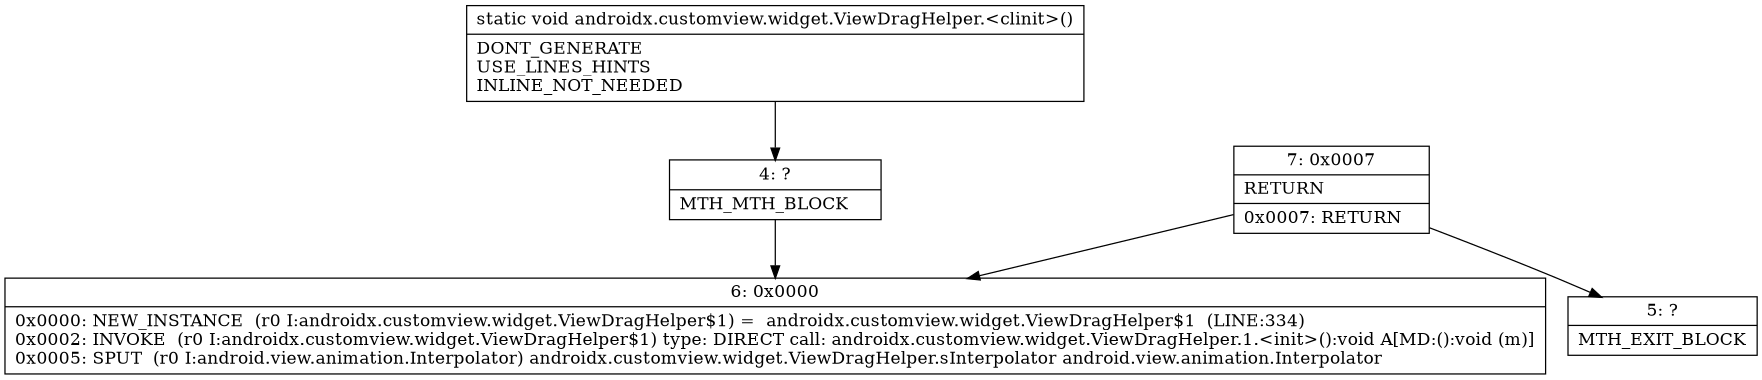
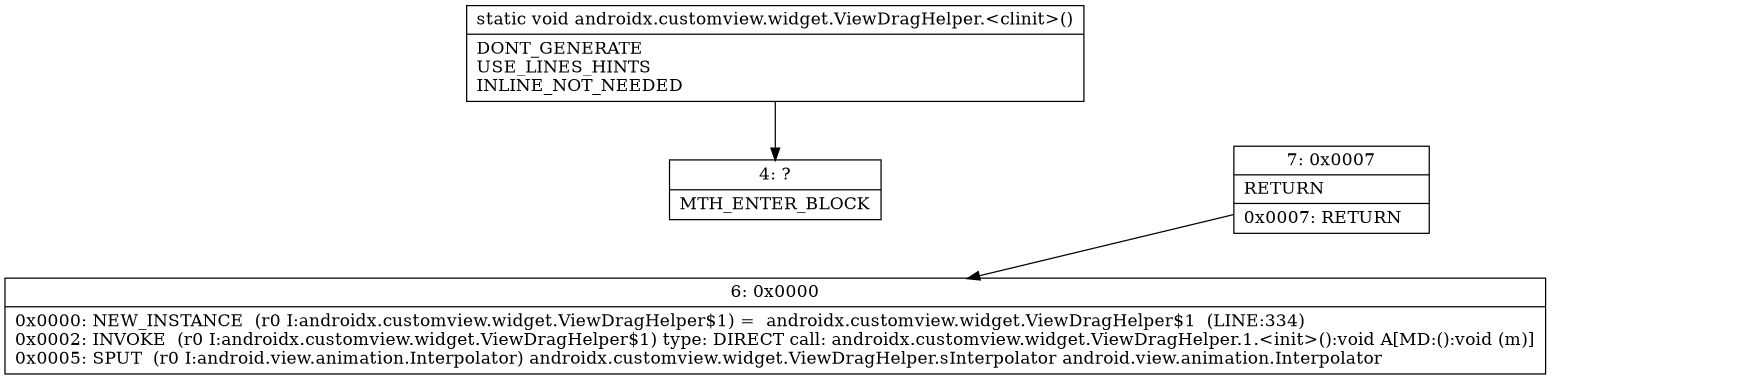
(764, 204) -> (775, 204)
(775, 242) -> none
(1663, 326) -> none
